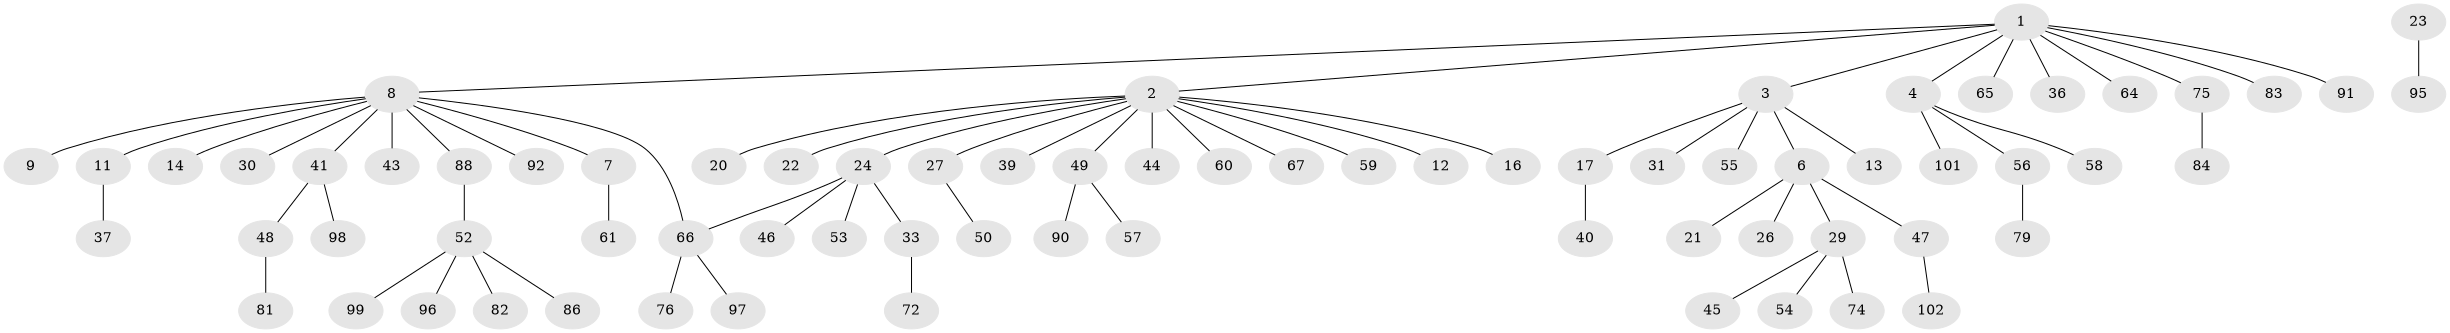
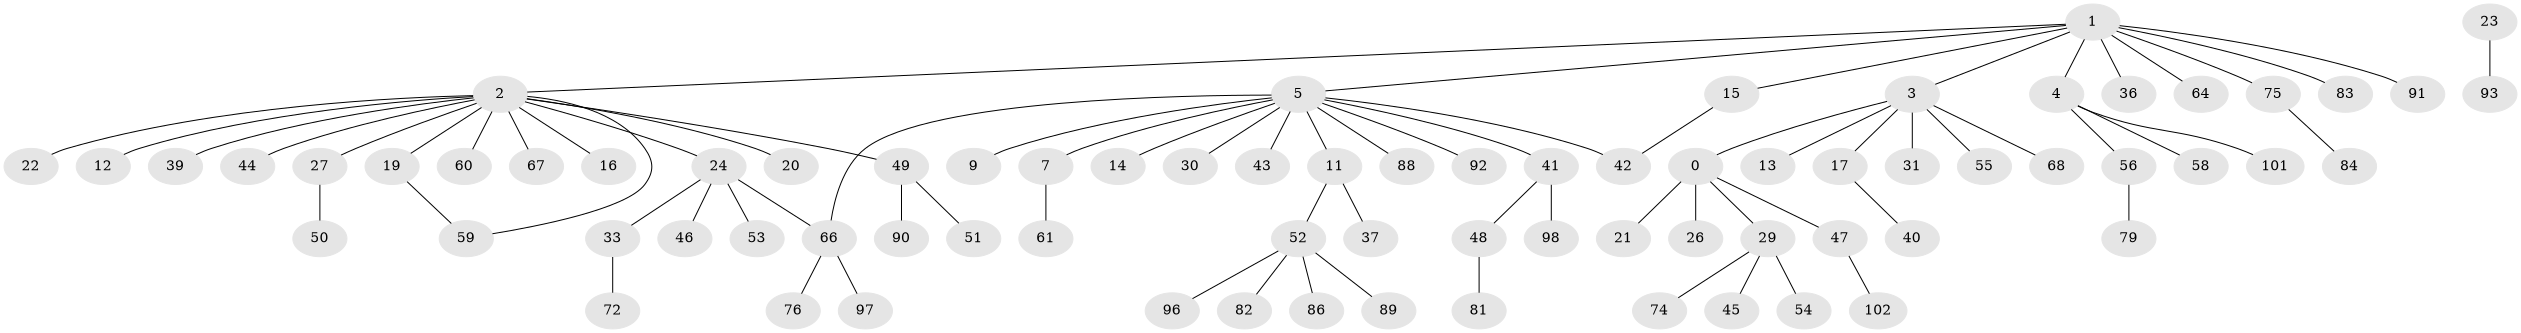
(392, 94) -> (1299, 94)
(1986, 94) -> (1732, 94)
(2419, 94) -> (2490, 94)
none -> (392, 166)
none -> (1623, 166)
(1802, 166) -> (1696, 166)
none -> (2057, 166)
(464, 203) -> (1317, 203)
(1133, 239) -> (974, 239)
(356, 311) -> (1389, 311)
